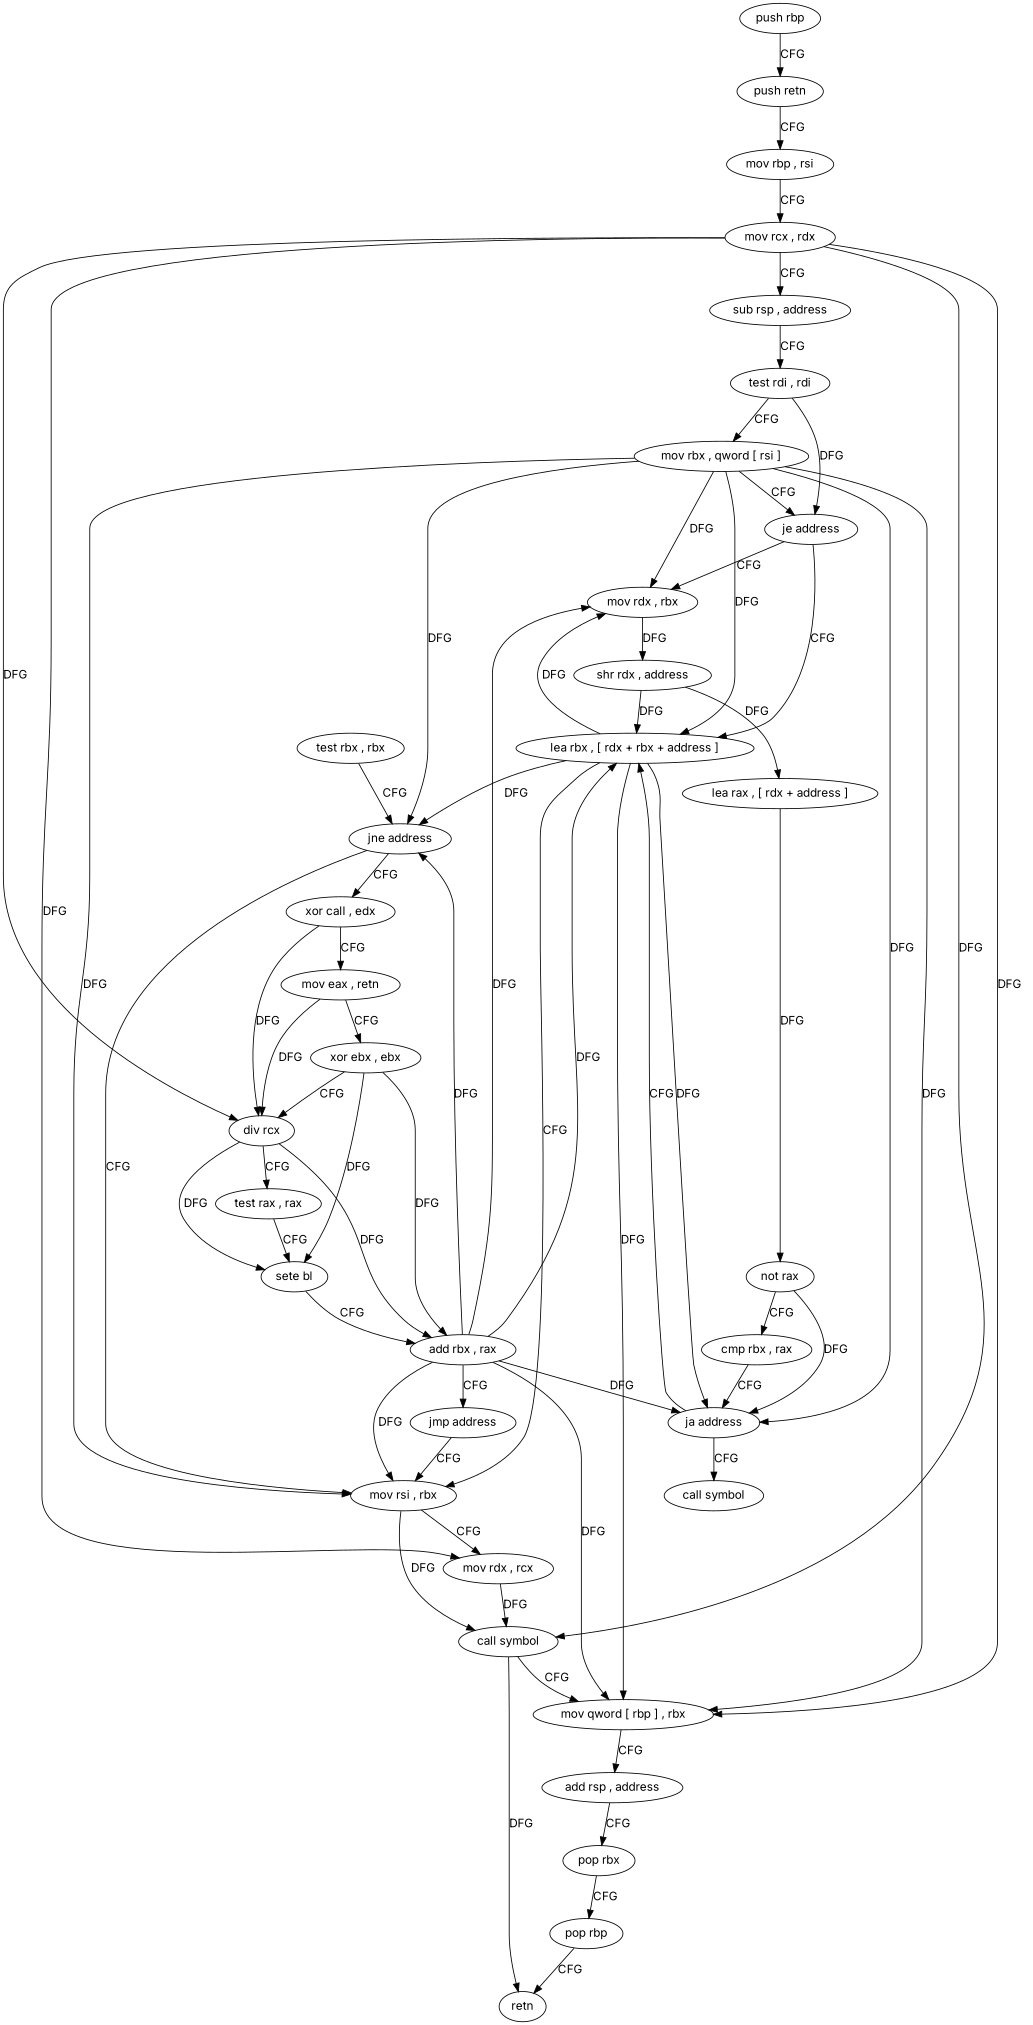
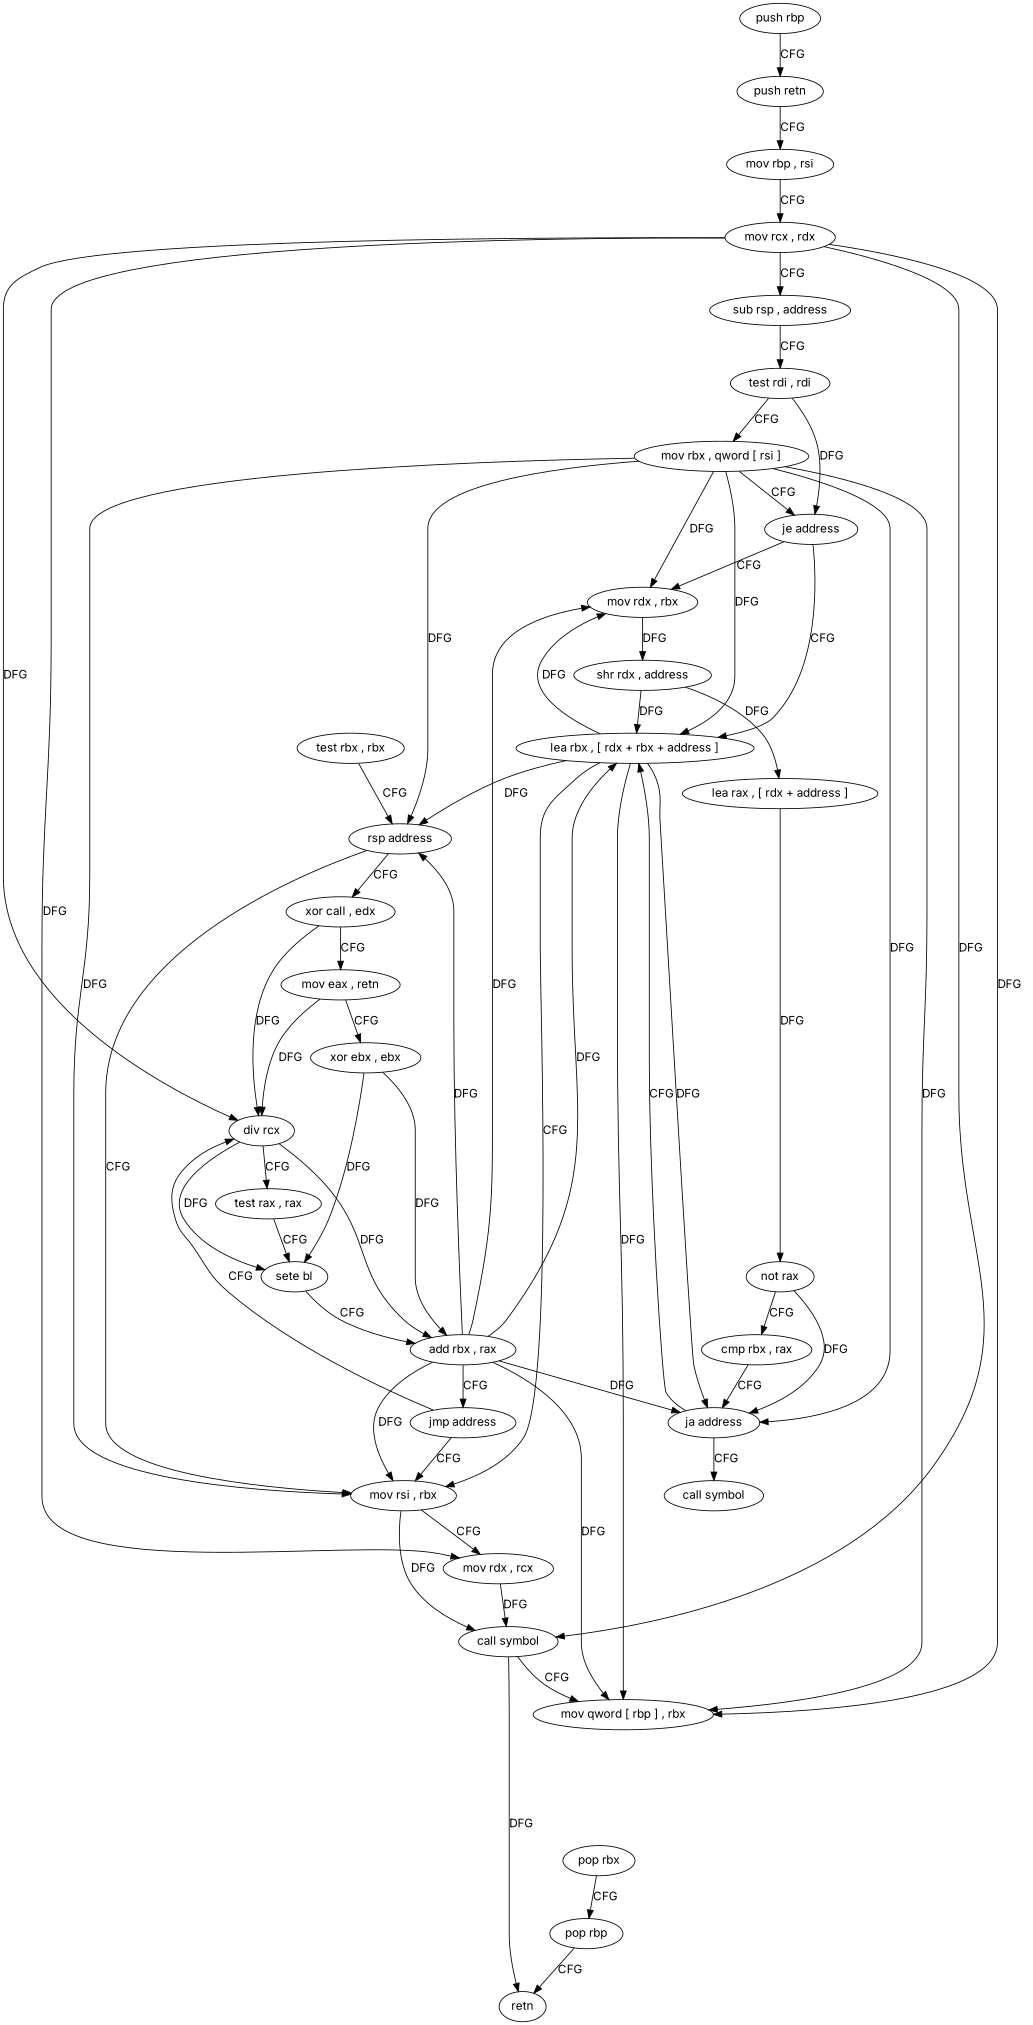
(400, 839) -> (400, 839)
(314, 1092) -> (245, 1305)
(612, 1788) -> none
